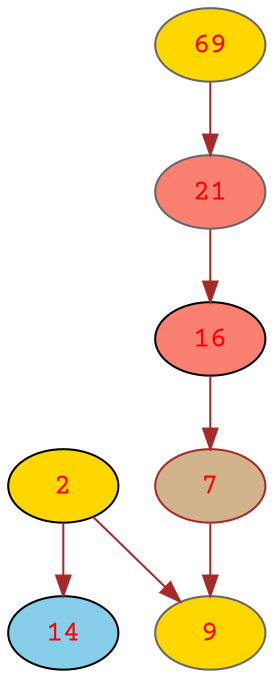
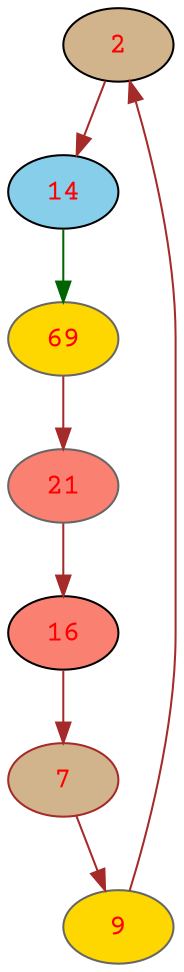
none -> (63, 255)
(63, 486) -> (118, 45)
(129, 552) -> (176, 497)
